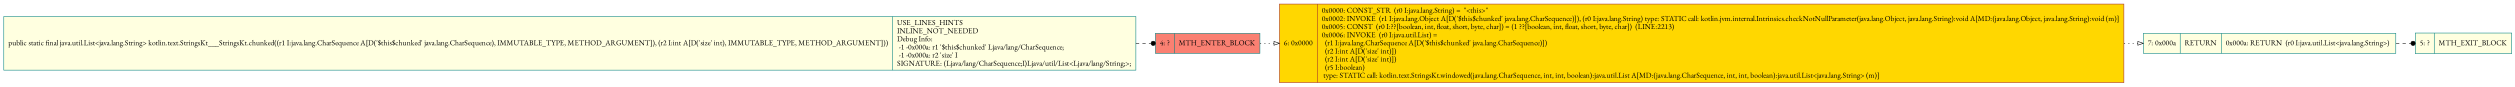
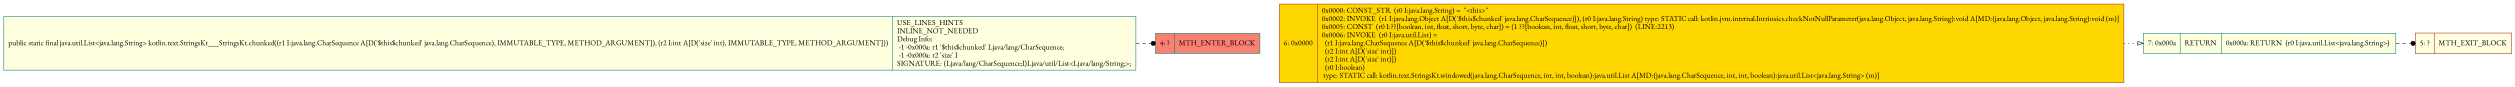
(1267, 43) -> none
(2464, 43) -> (2464, 43)
(1343, 67) -> (1343, 67)
